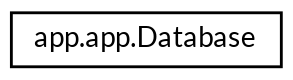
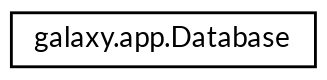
(146, 40) -> (163, 40)
